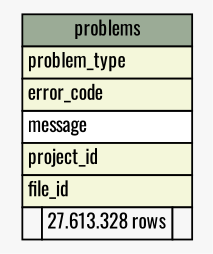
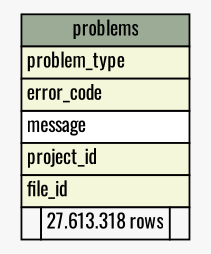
(107, 223) -> (105, 223)
